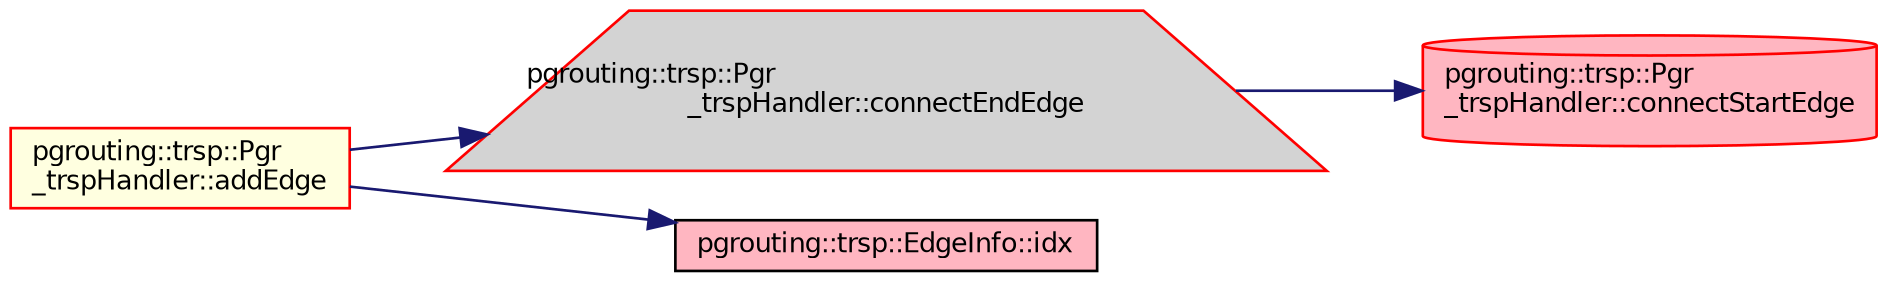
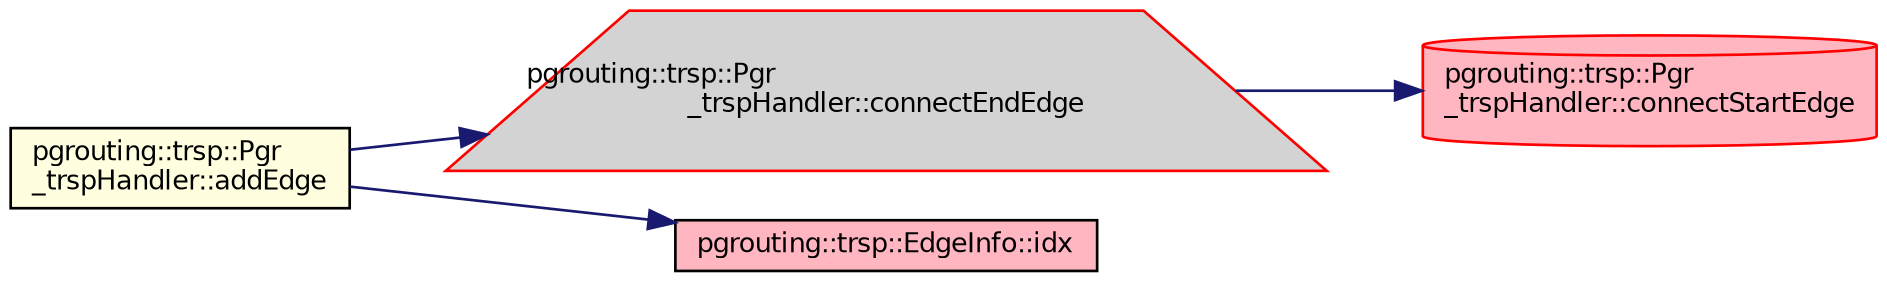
(180, 168) -> (180, 168)
